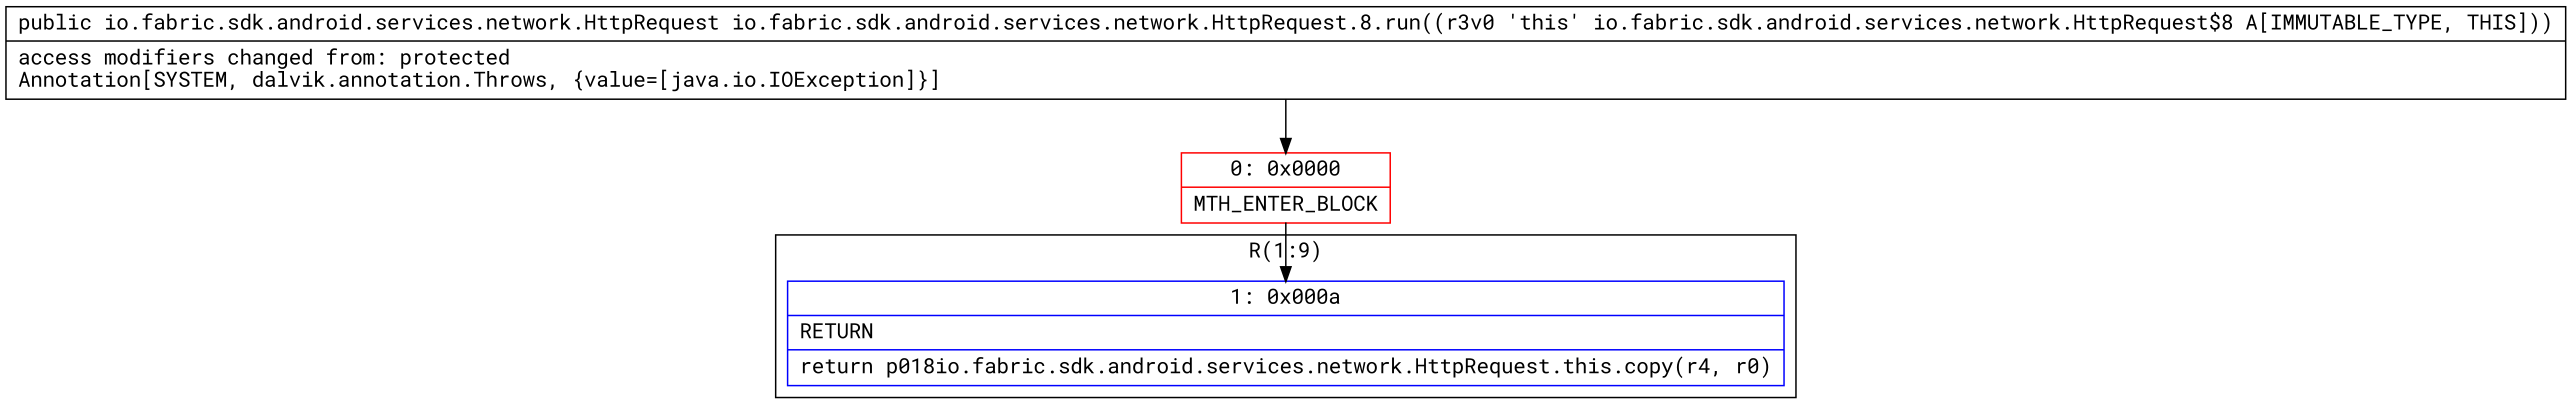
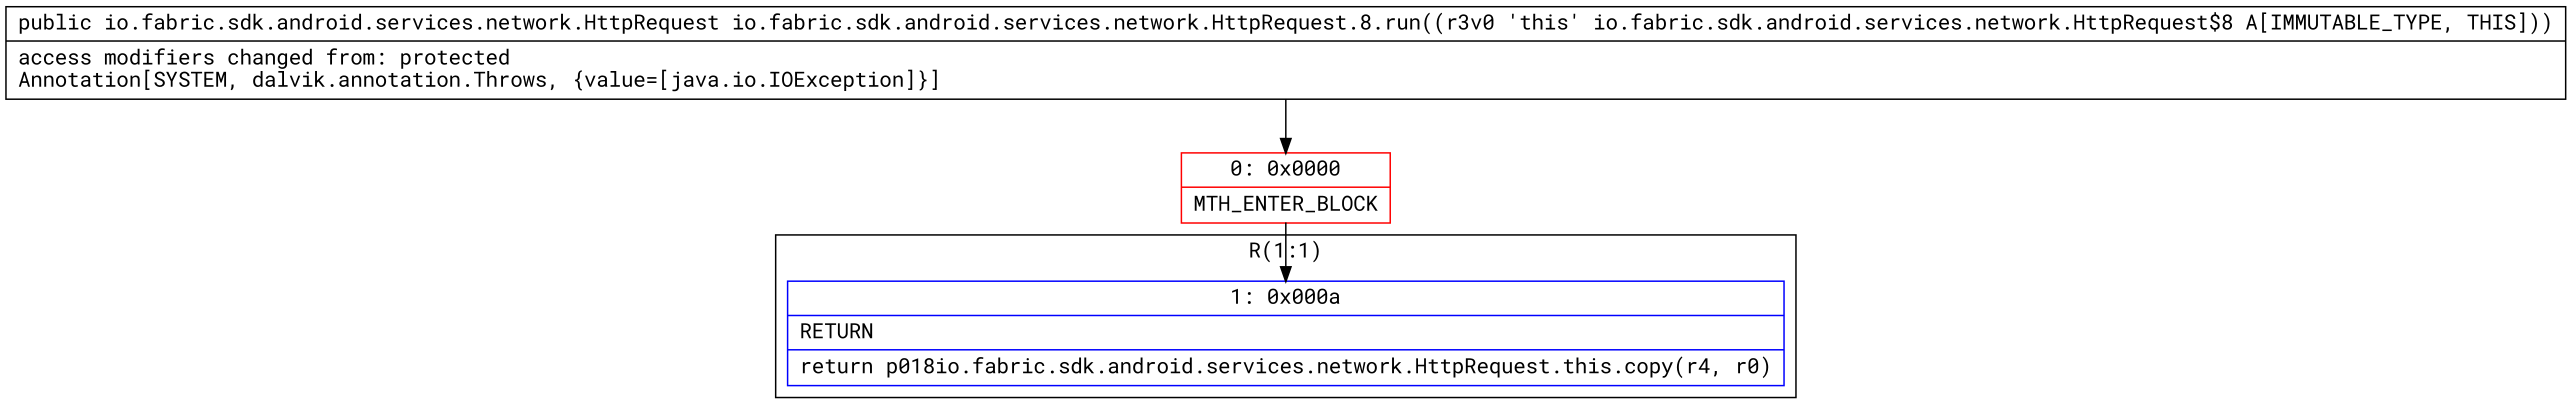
(1286, 252) -> (1286, 252)
